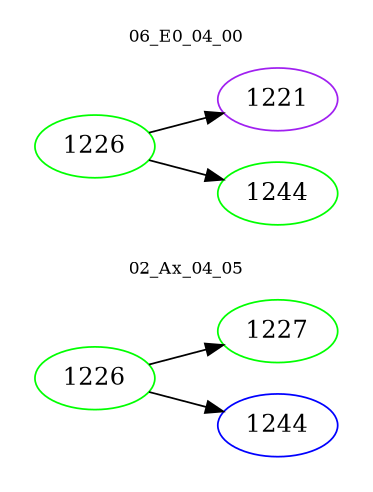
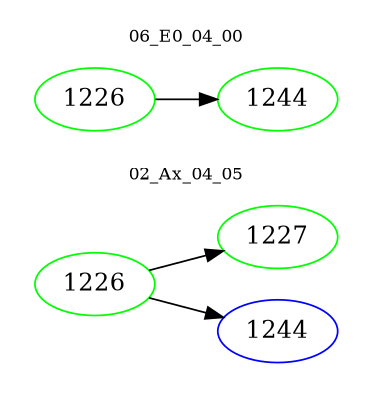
(278, 99) -> none
